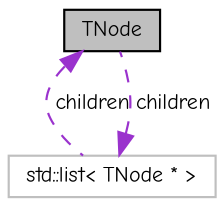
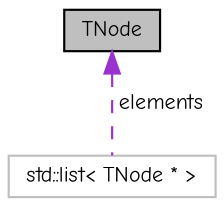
(130, 92) -> none
(89, 103) -> (159, 103)
